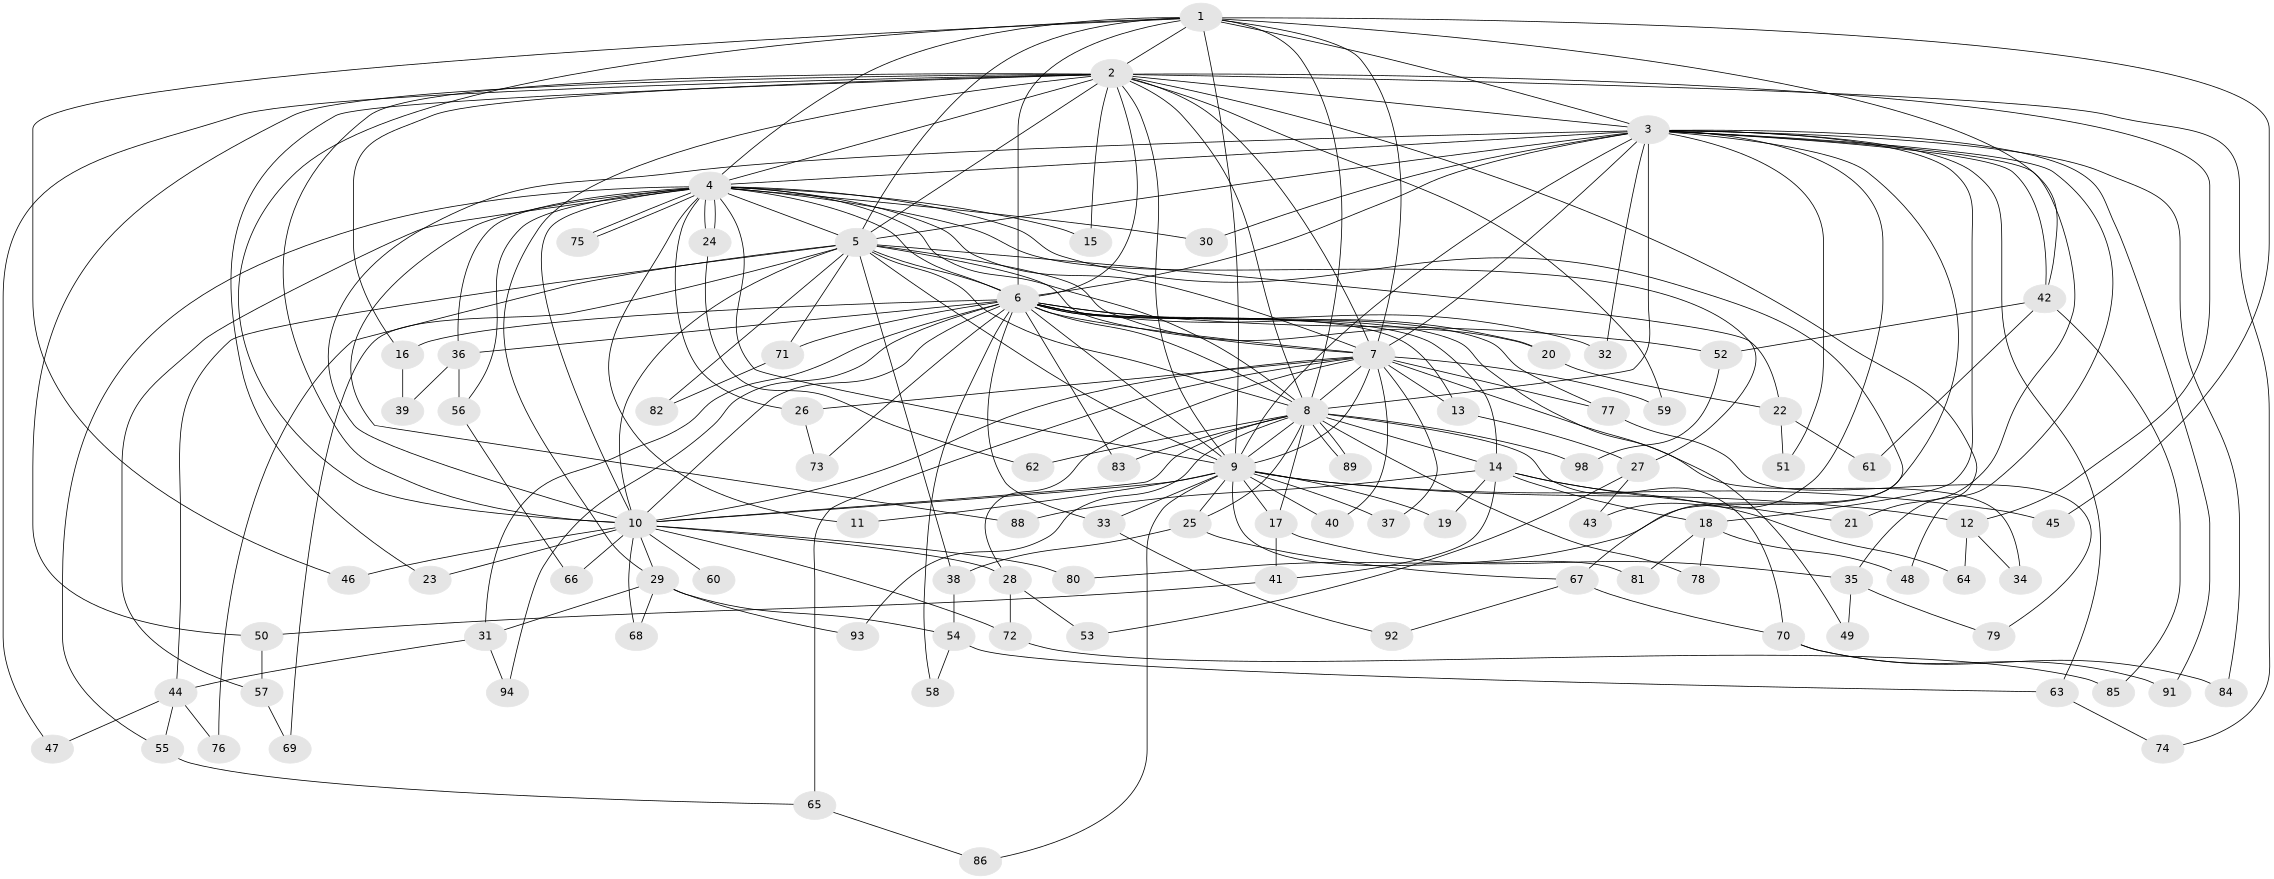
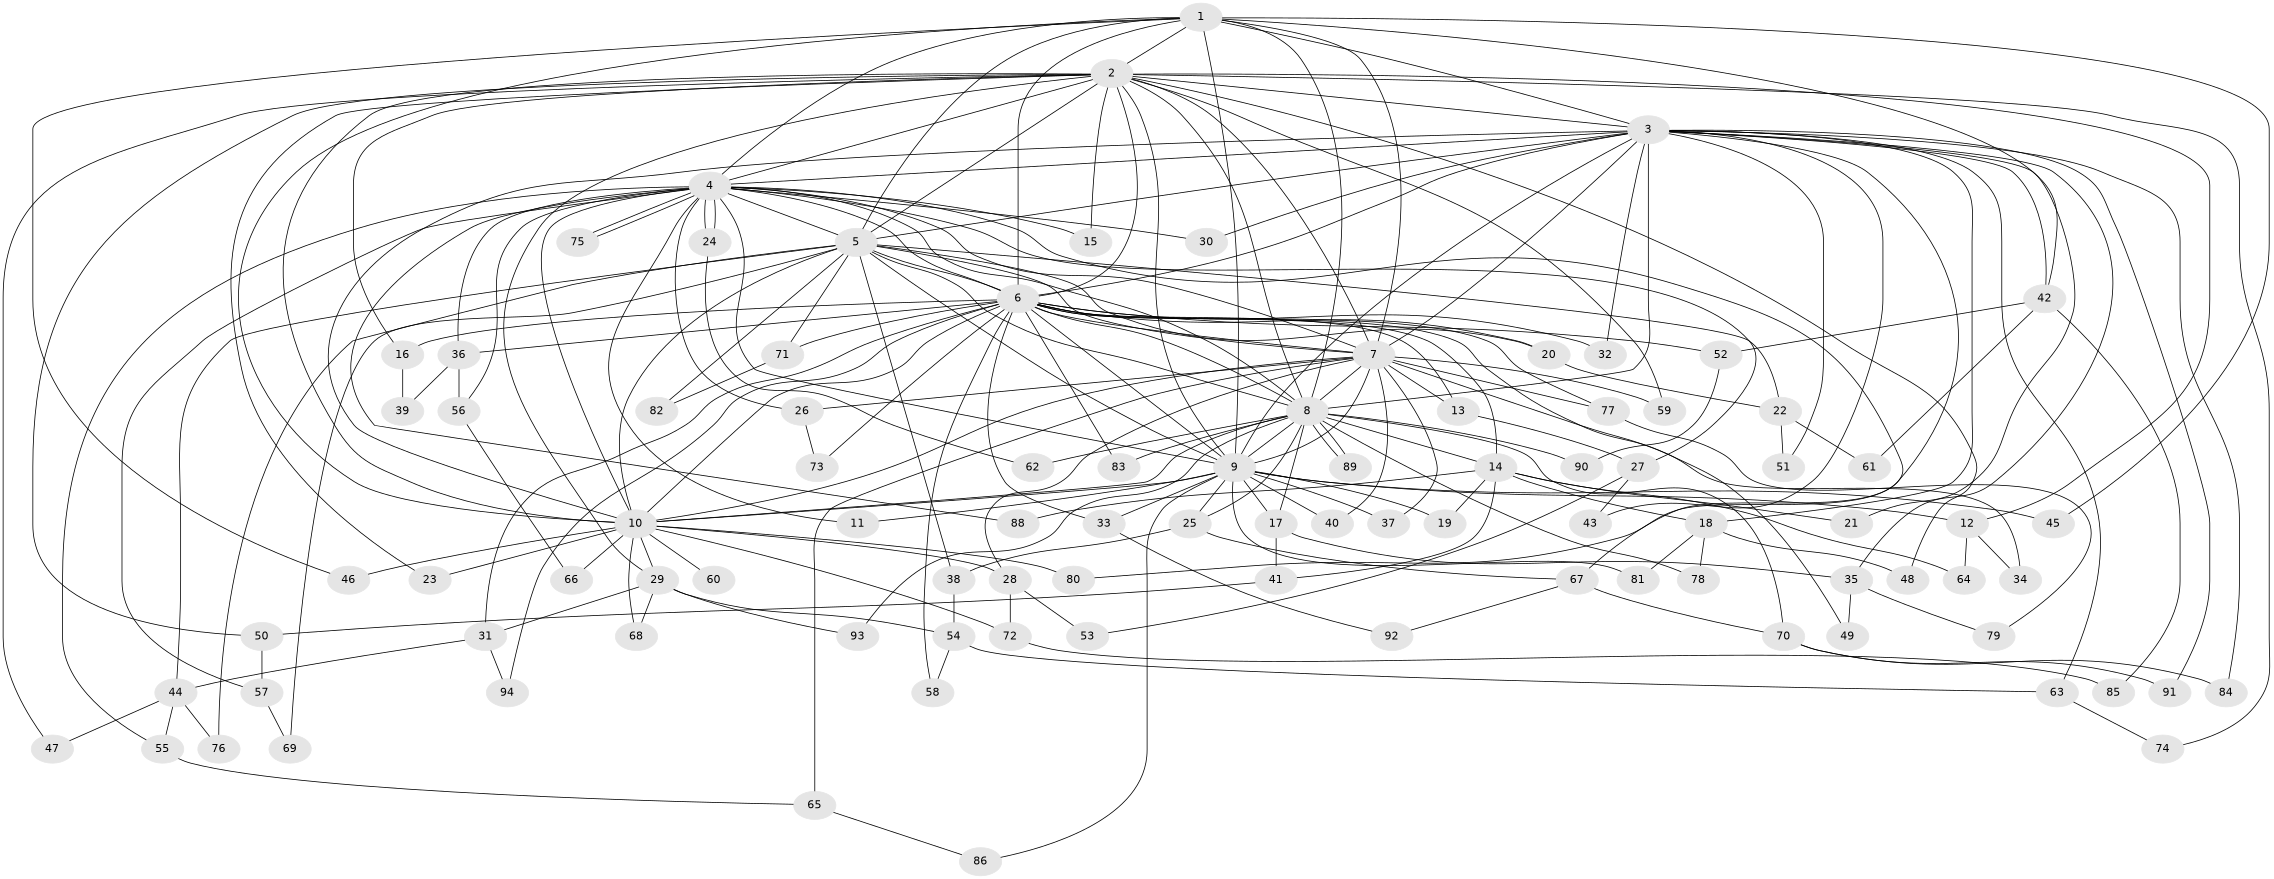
(1582, 468) -> (1582, 468)
